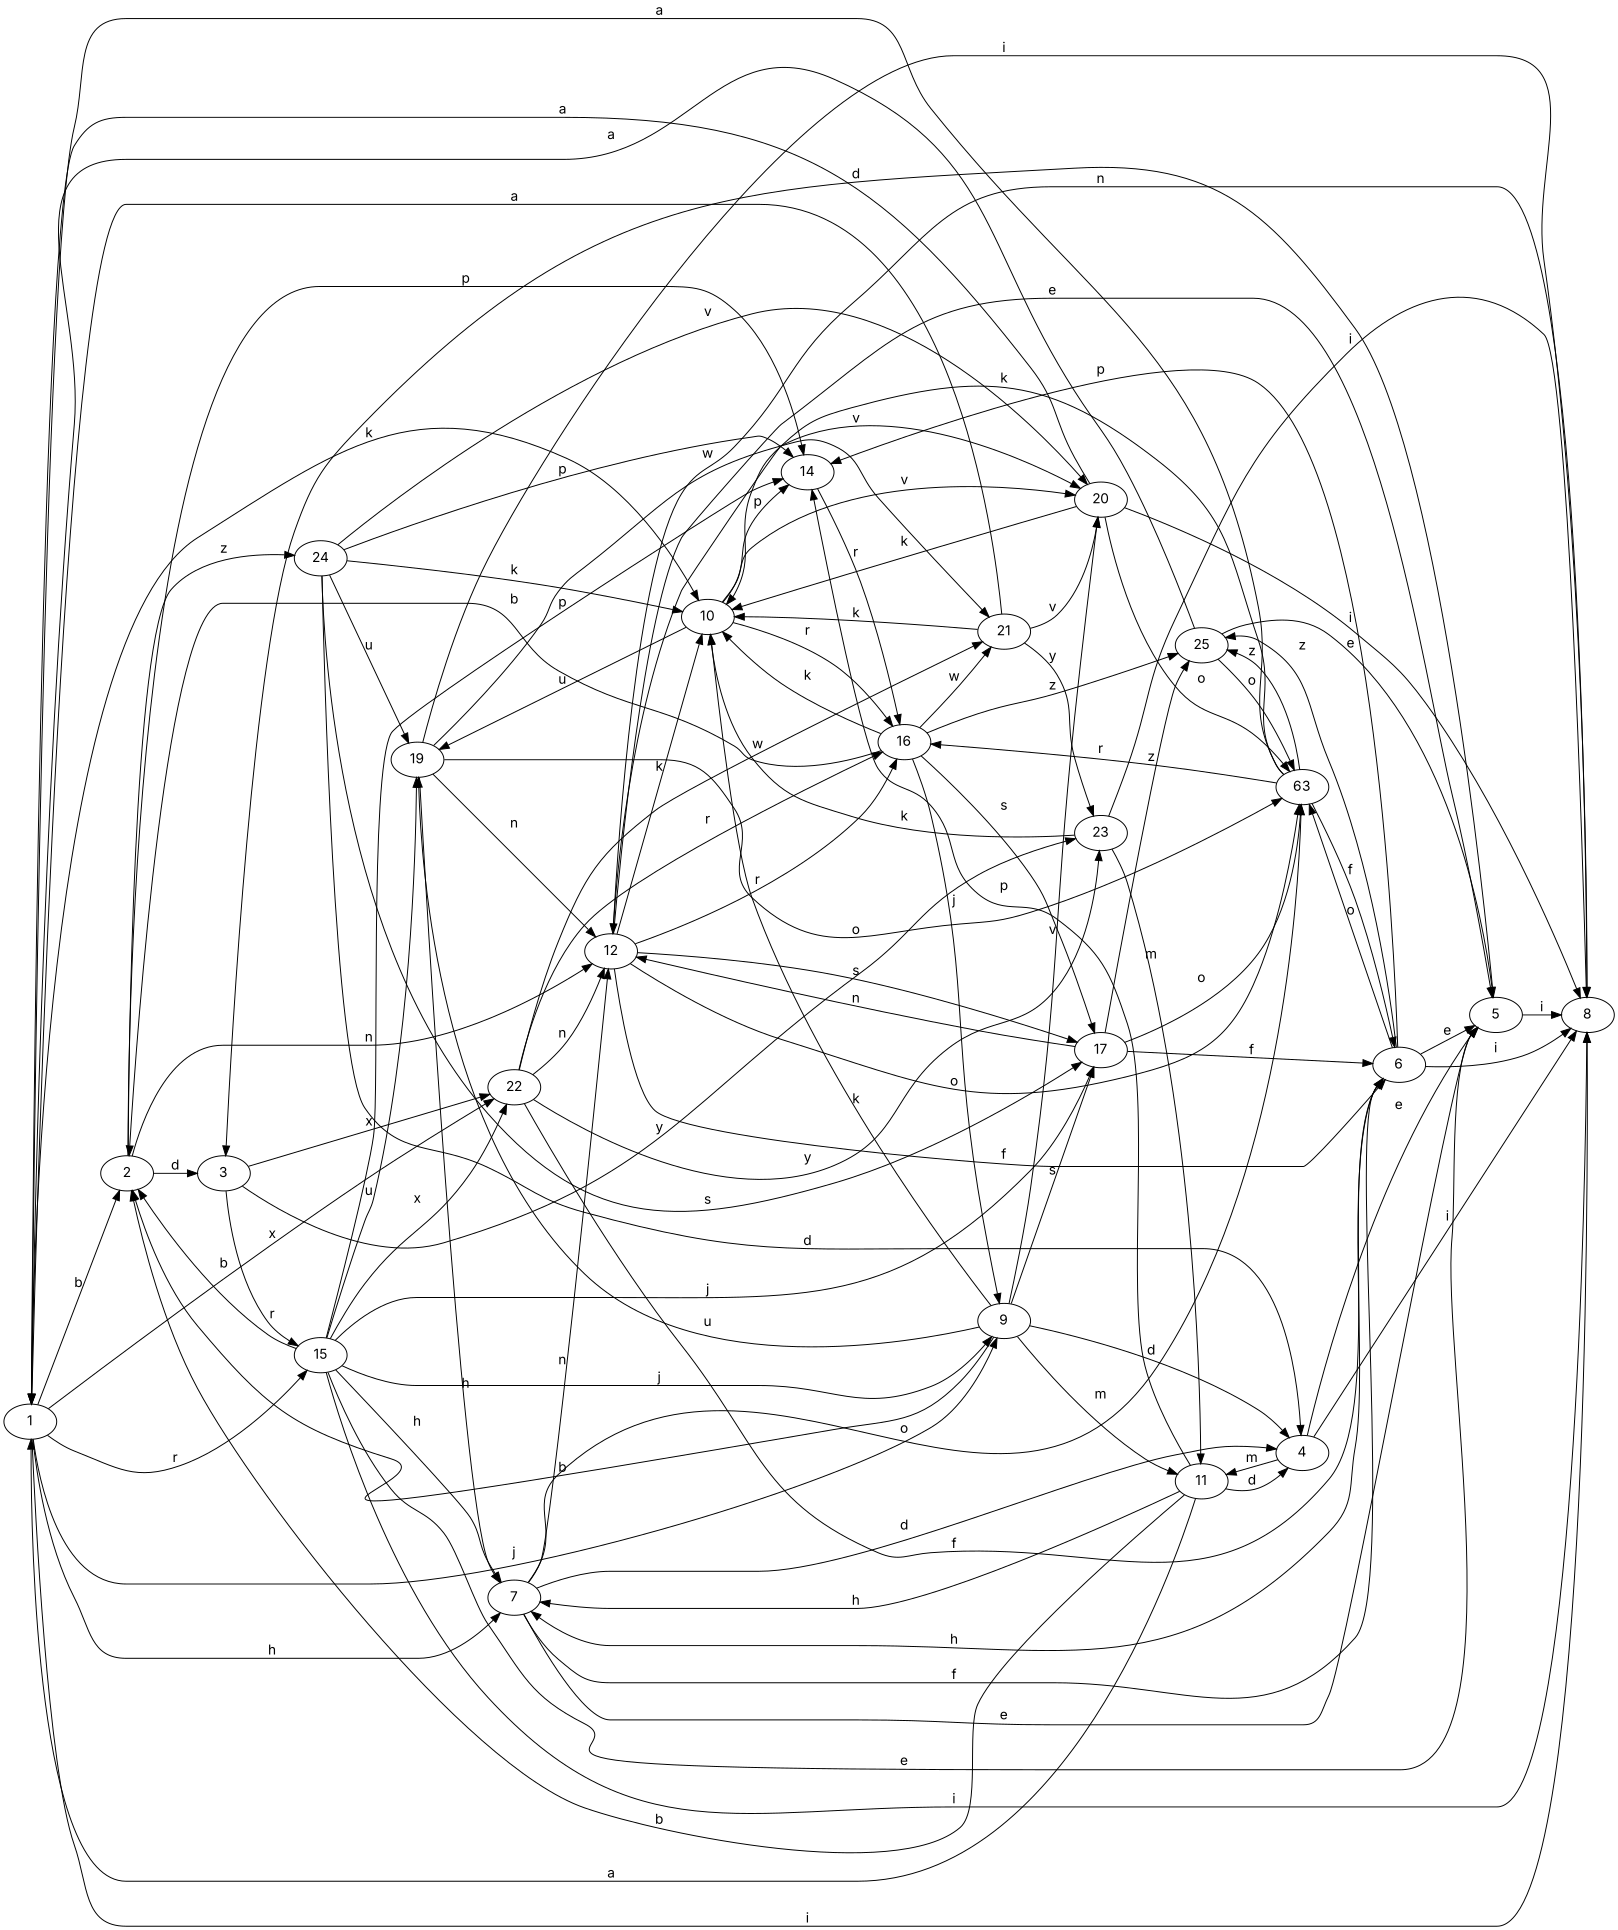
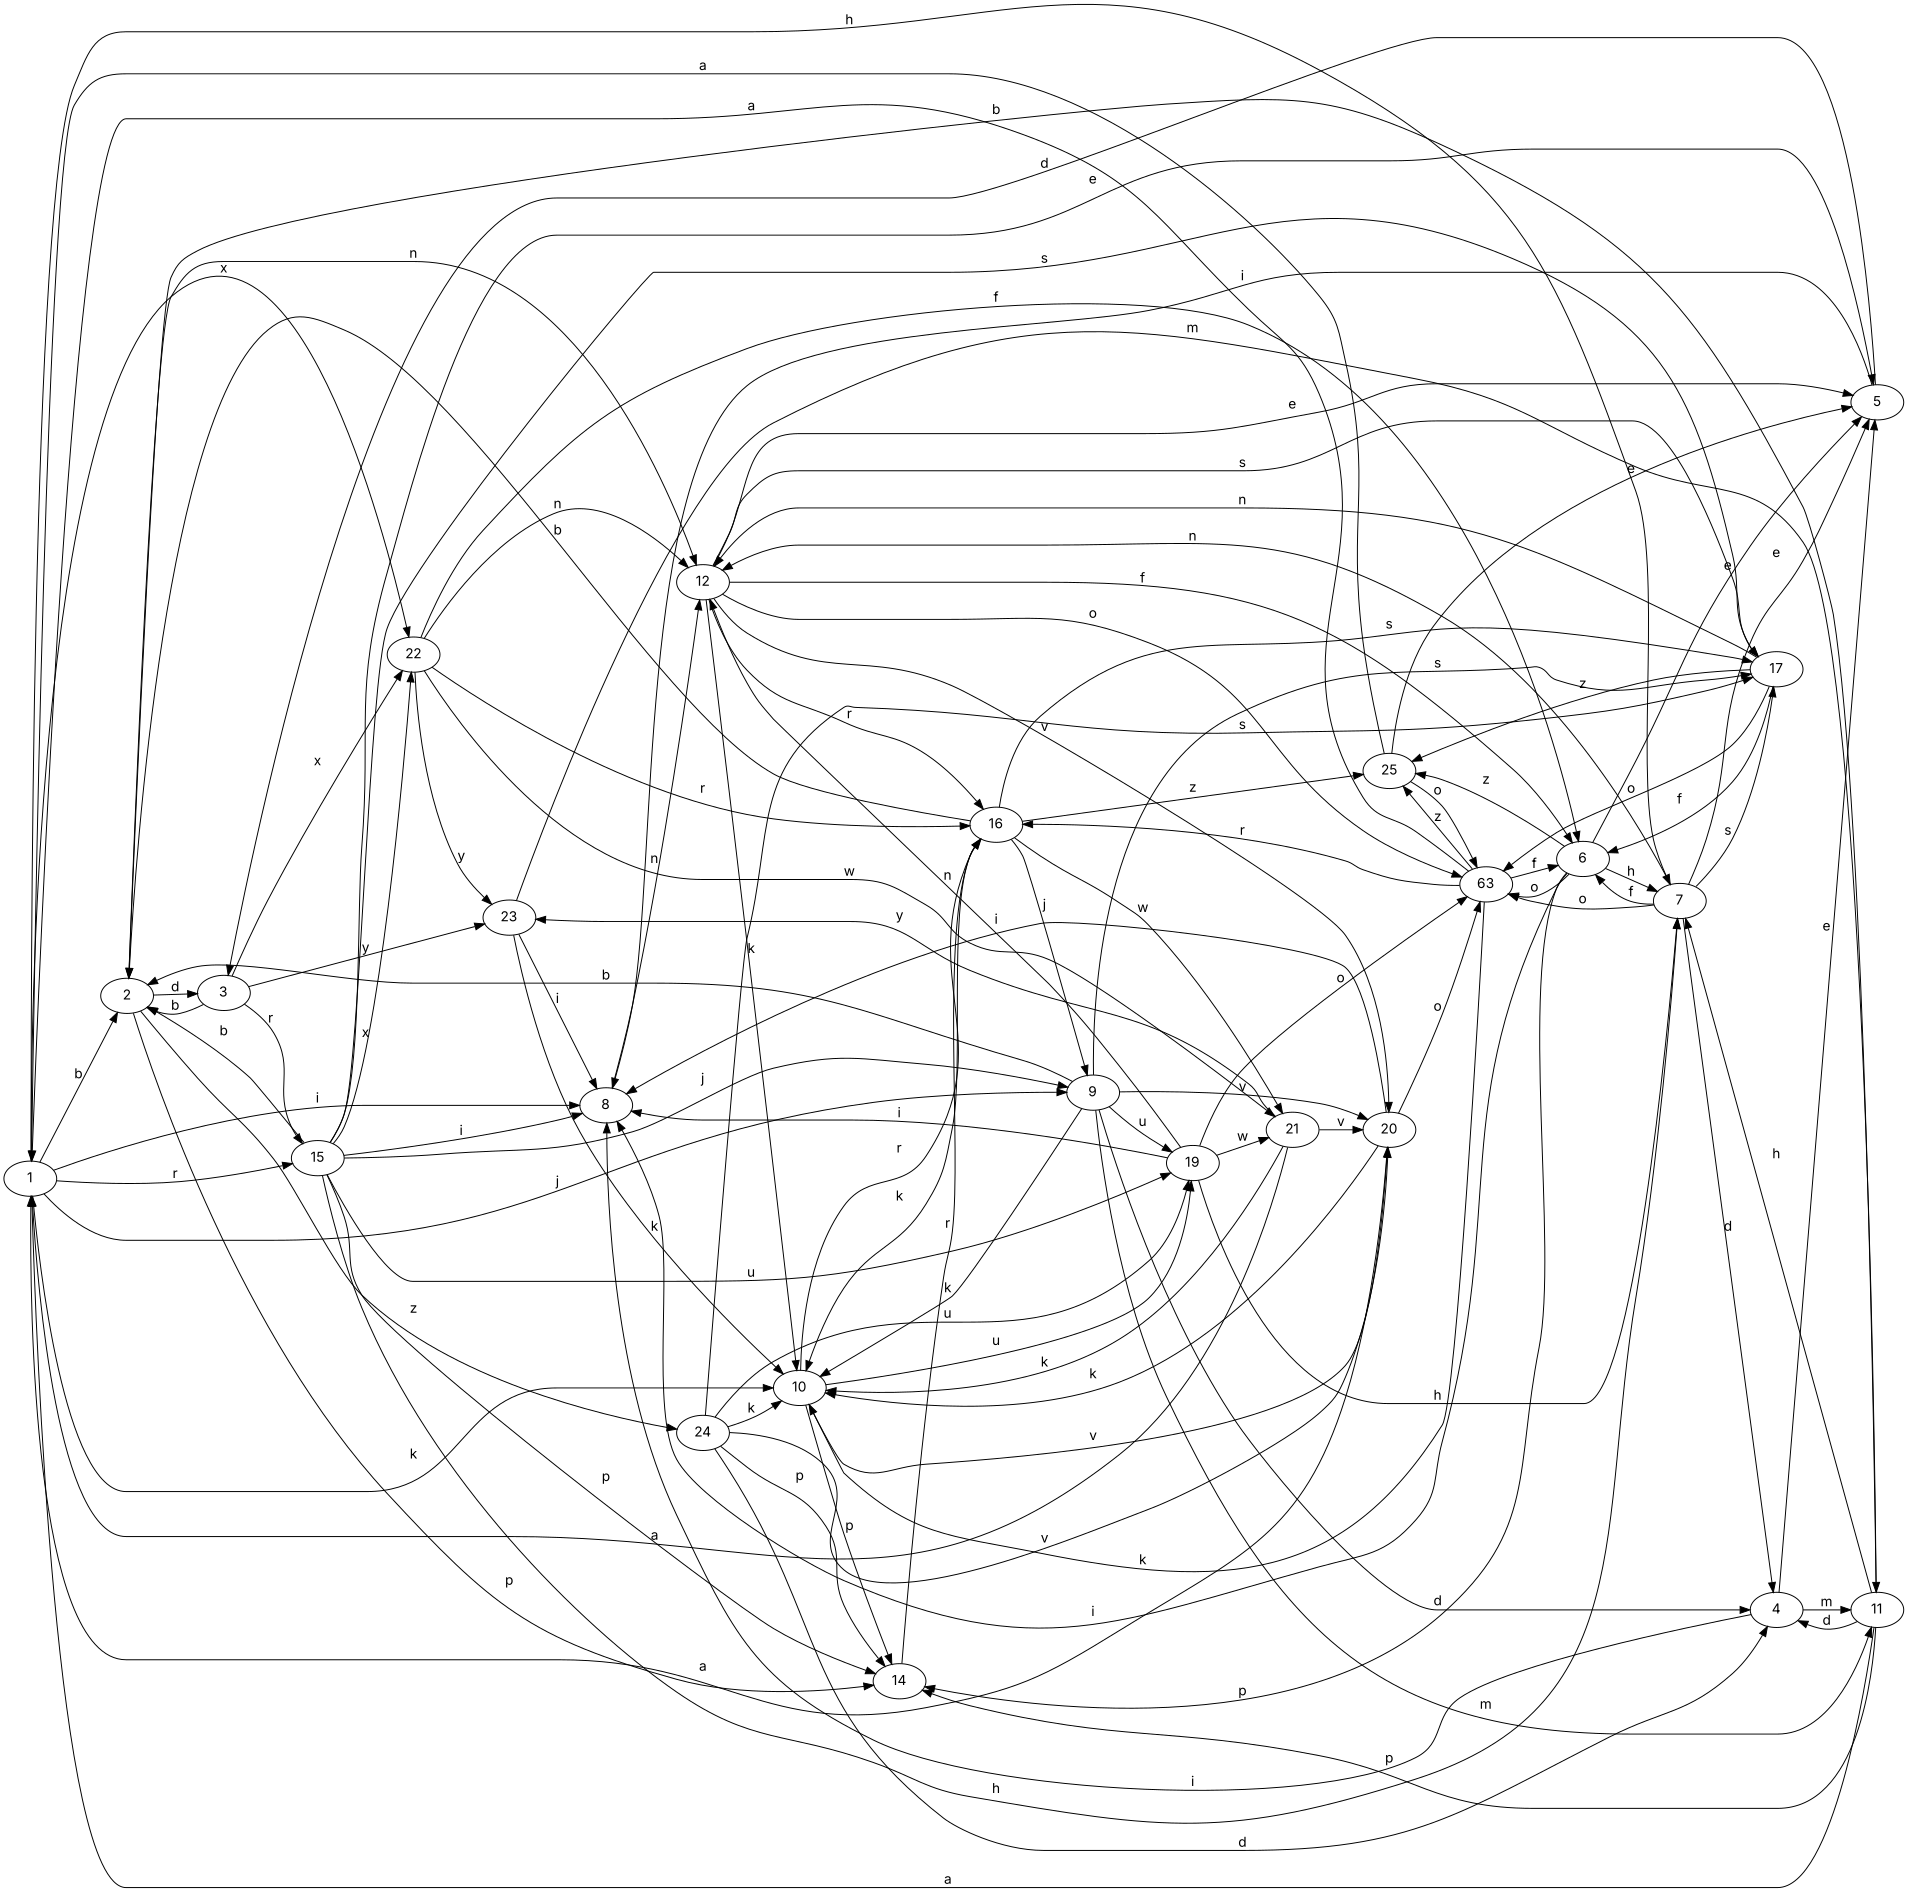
none -> (1749, 798)
none -> (180, 1013)
(708, 1290) -> (1045, 259)
